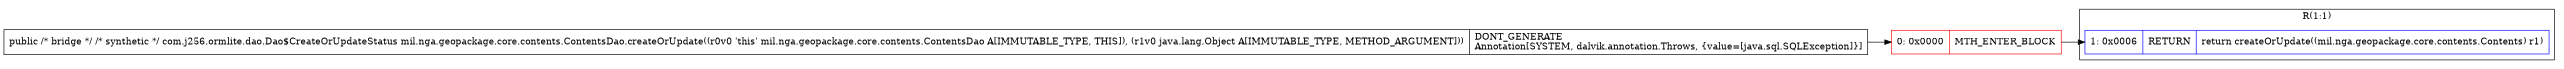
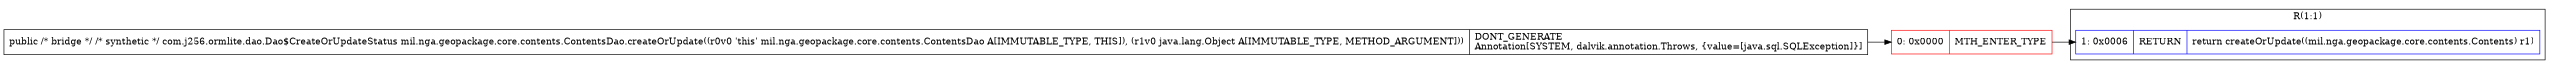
(2005, 42) -> (2001, 42)
